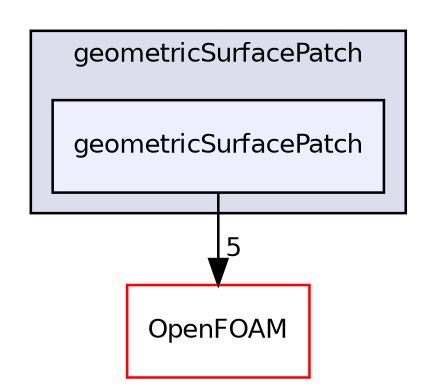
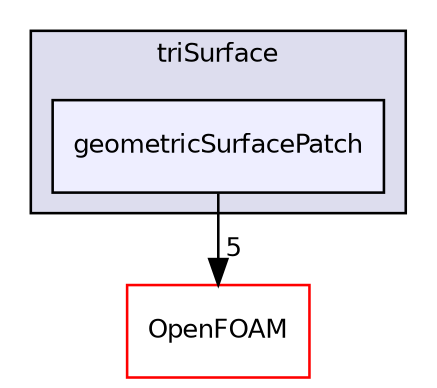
(218, 55) -> (218, 55)
